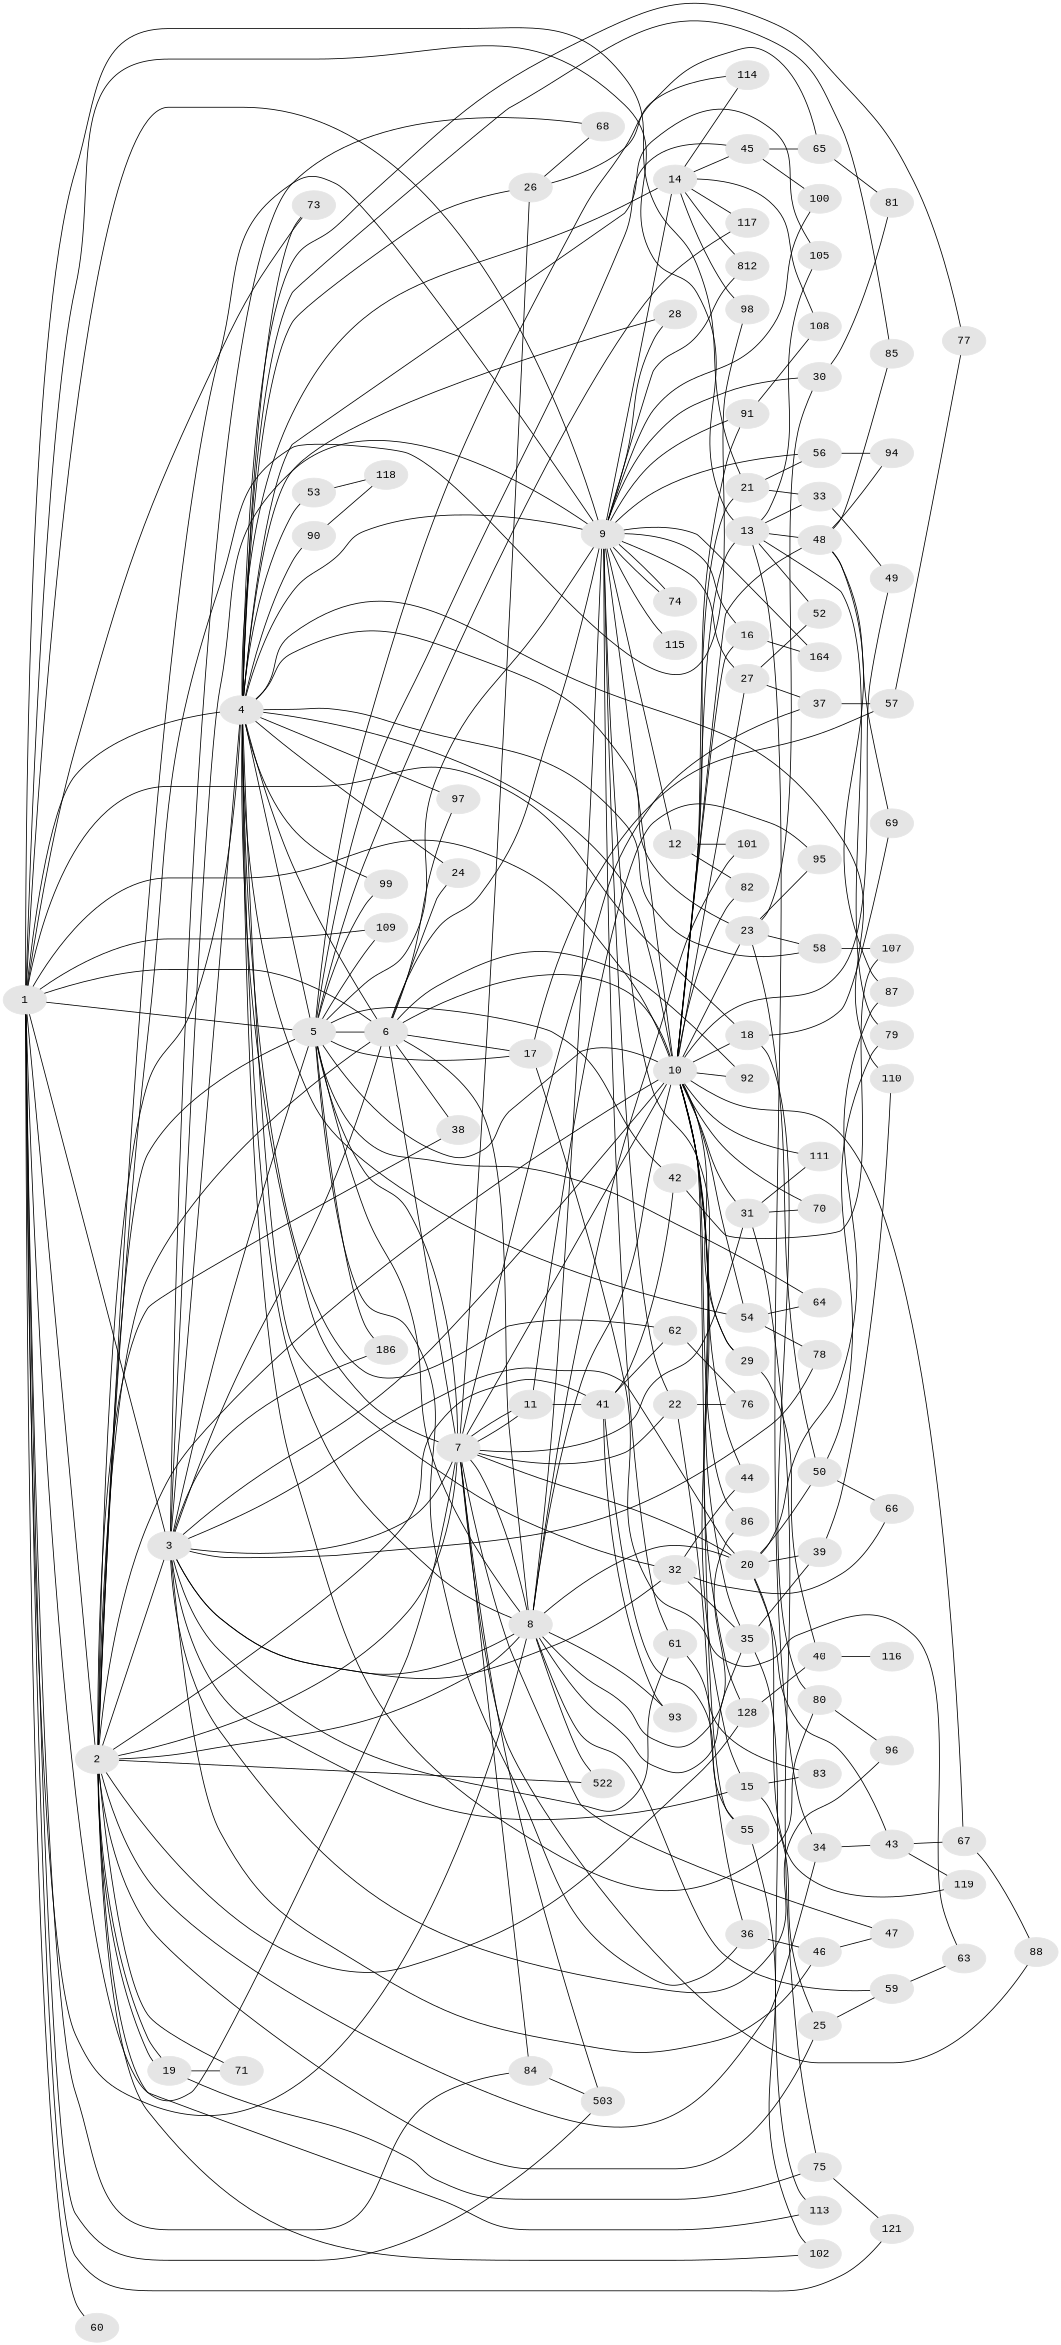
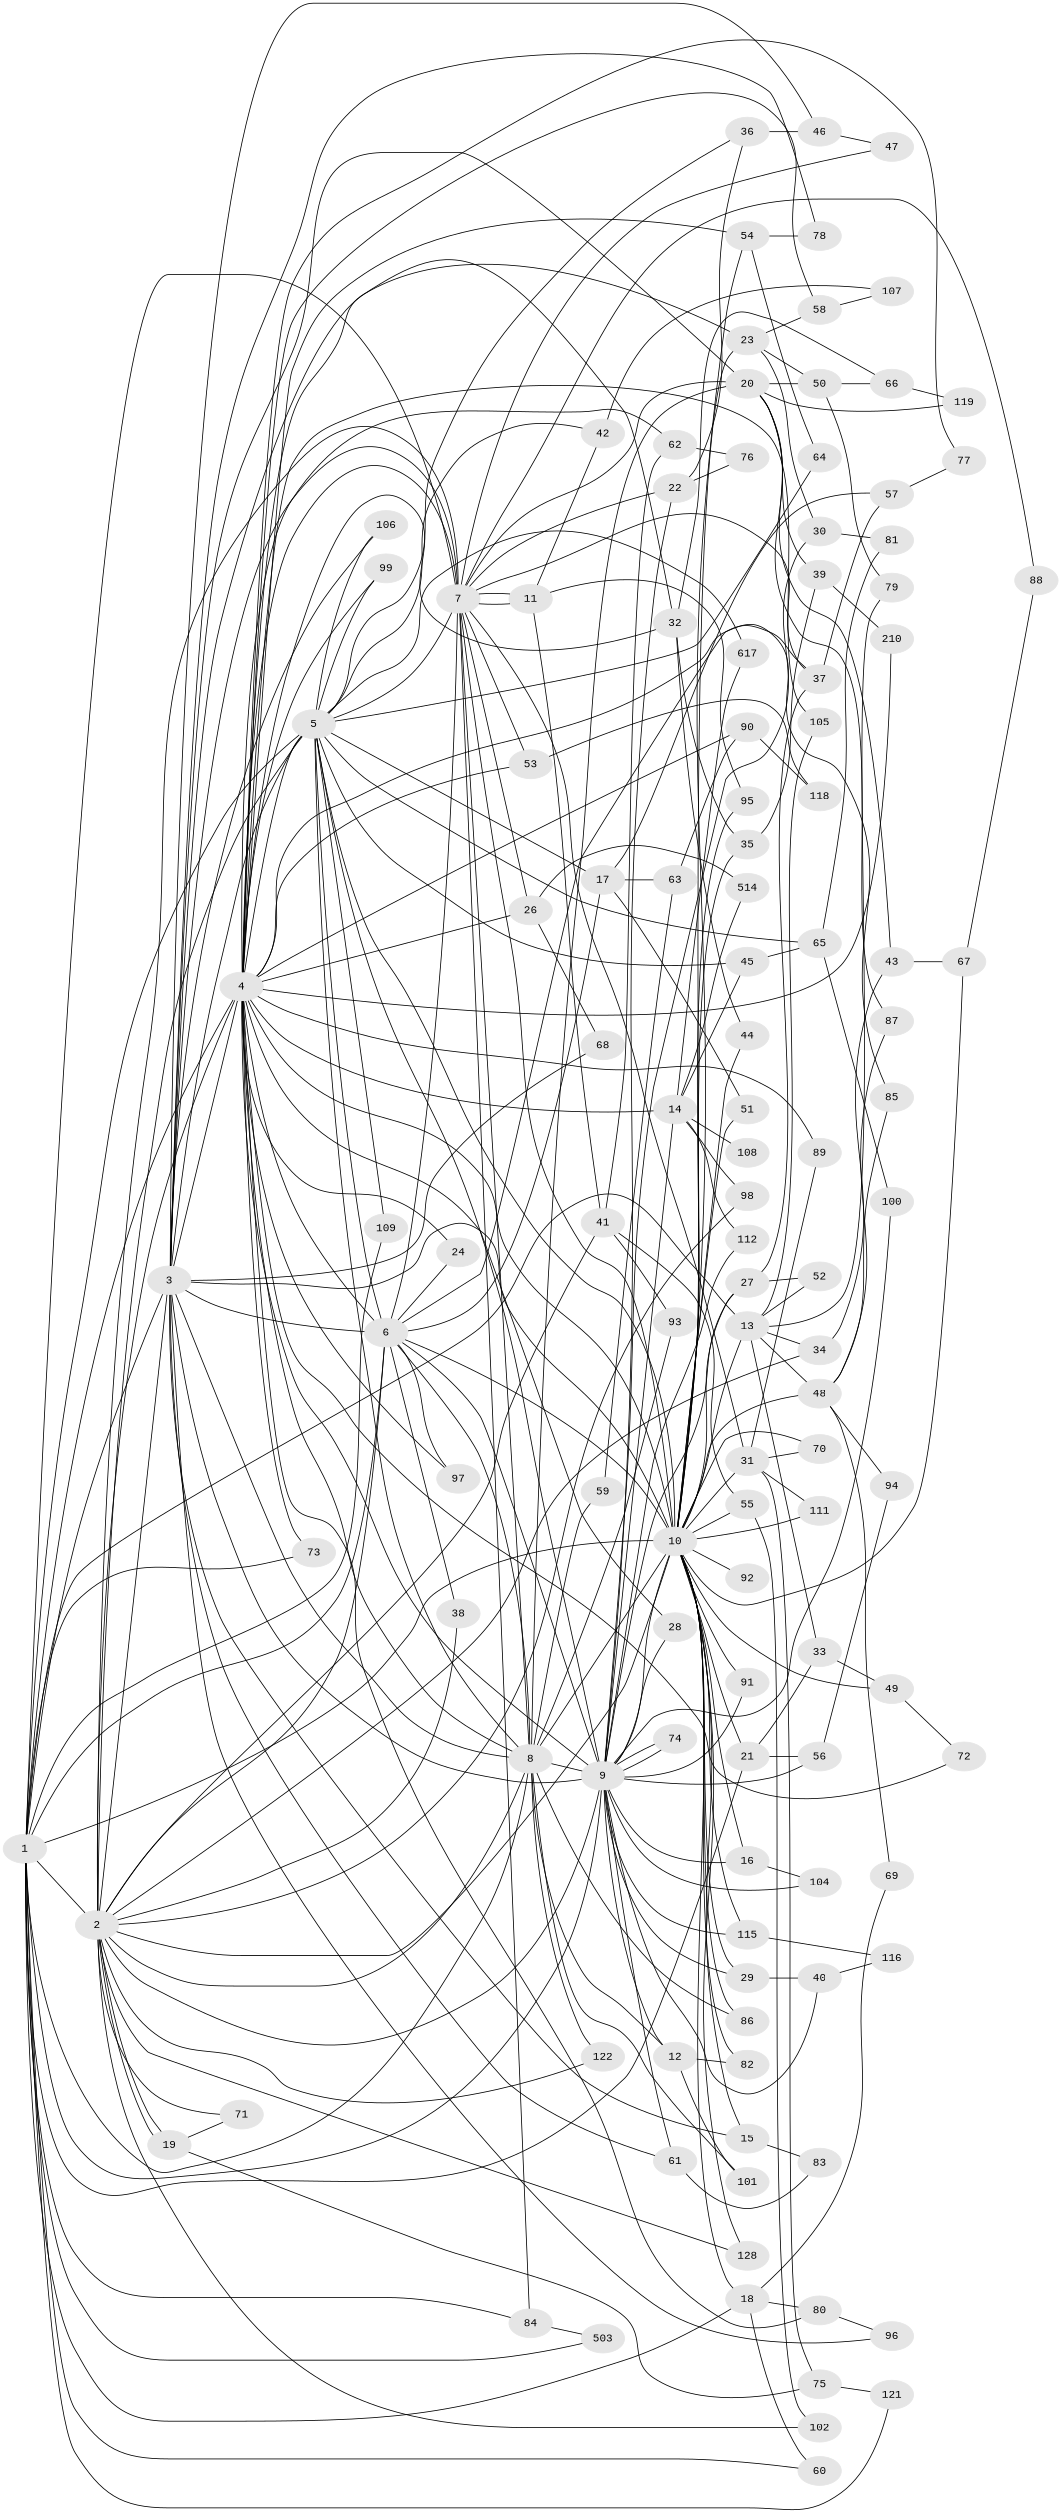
(747, 75) -> (747, 888)
(784, 174) -> (853, 1061)
(747, 223) -> (747, 653)
(747, 266) -> (747, 1239)
(784, 370) -> none
(820, 657) -> (820, 1883)
none -> (706, 801)
(786, 893) -> (698, 1168)
(575, 956) -> (563, 933)
(892, 1079) -> (892, 639)
none -> (747, 1109)
none -> (820, 1153)
(655, 1291) -> (567, 516)
(386, 1350) -> (386, 525)
(783, 1685) -> (684, 2015)
none -> (710, 1739)
none -> (964, 1757)
(660, 1769) -> (561, 1928)
(603, 1783) -> (603, 2057)
(518, 1810) -> (494, 682)
(928, 1864) -> (928, 393)
none -> (820, 1946)
(820, 2026) -> none
(820, 2211) -> none
none -> (771, 2390)
